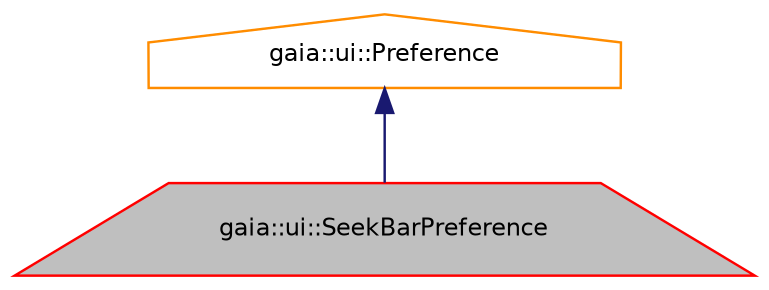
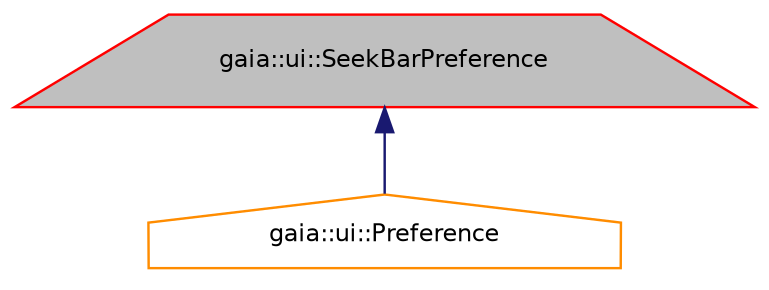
(385, 148) -> (385, 163)
